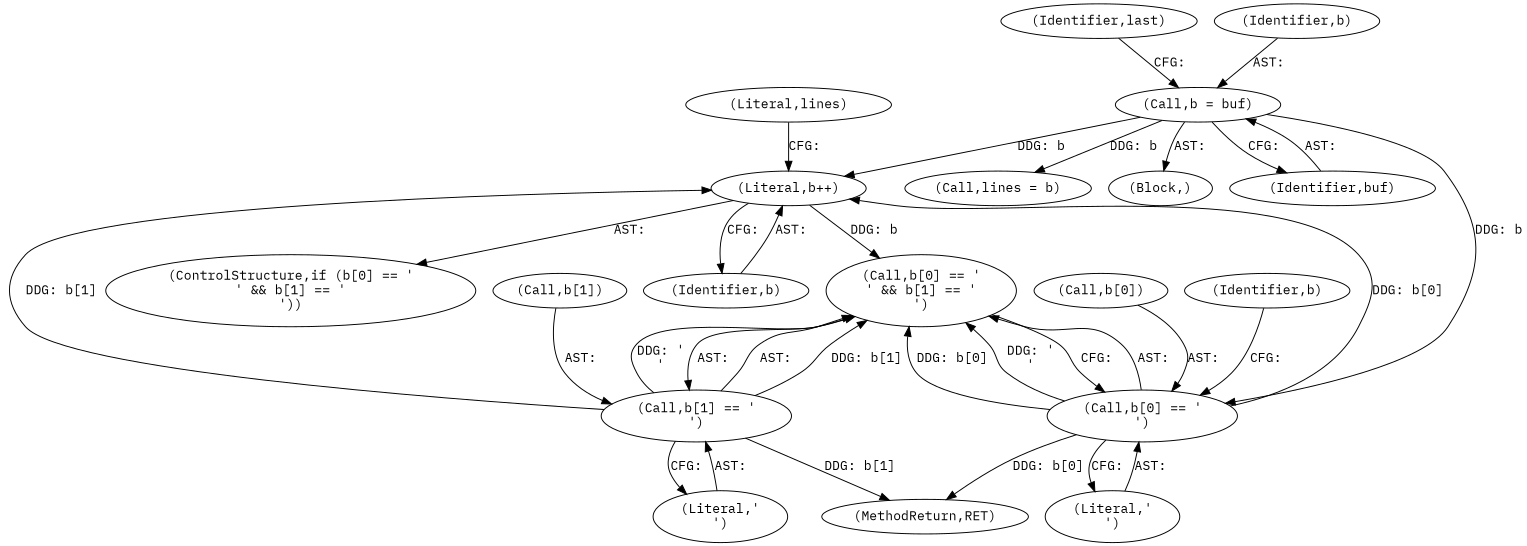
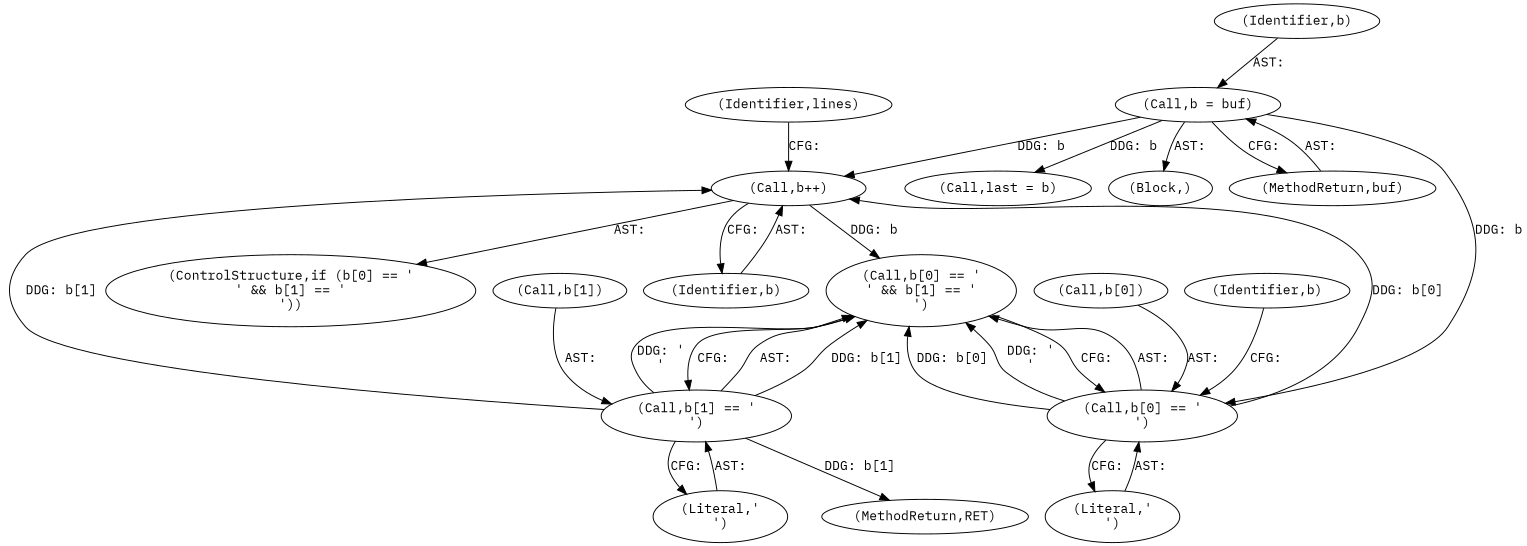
(1099, 21) -> none
(789, 105) -> (789, 105)
(789, 188) -> (789, 188)
(998, 188) -> (998, 188)
(1333, 188) -> (1333, 188)
(717, 358) -> (717, 358)
(1013, 459) -> none
